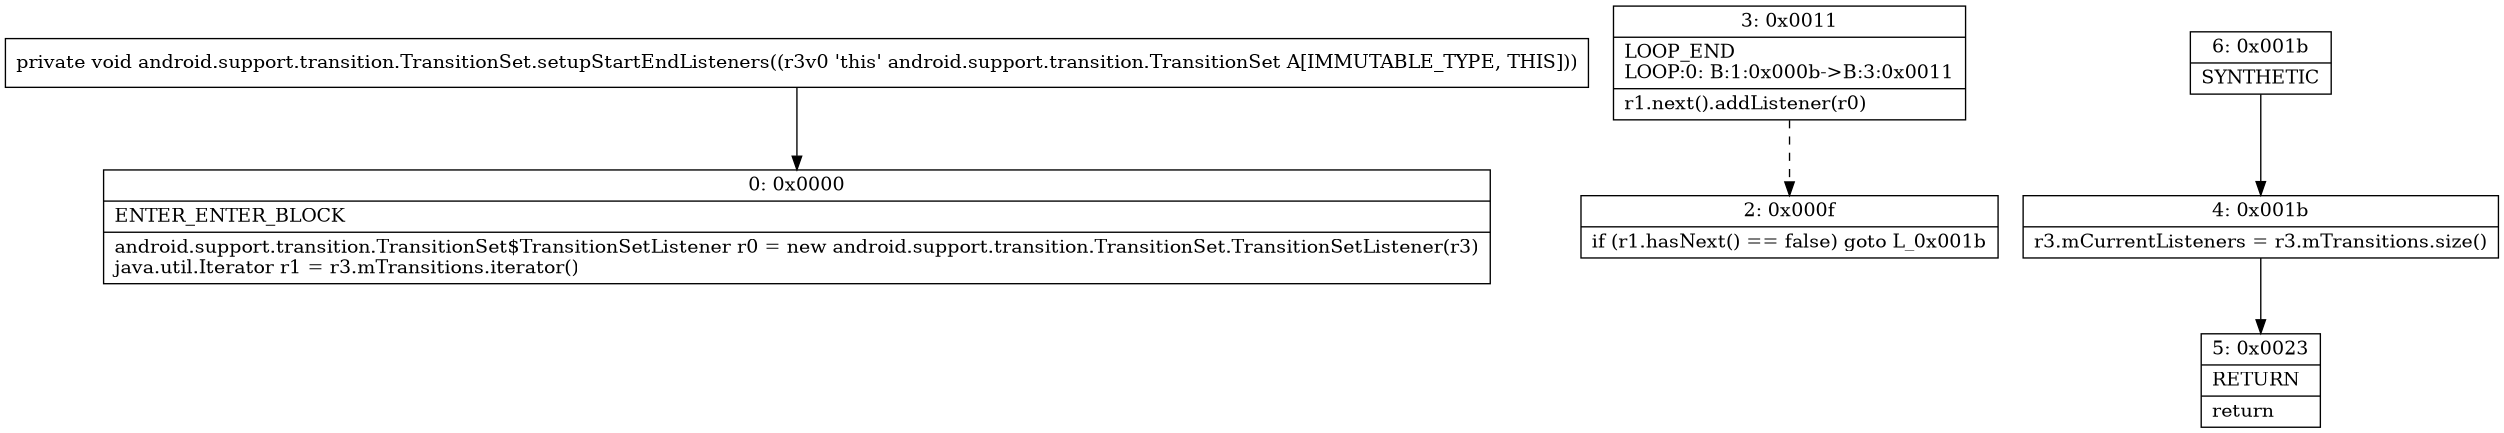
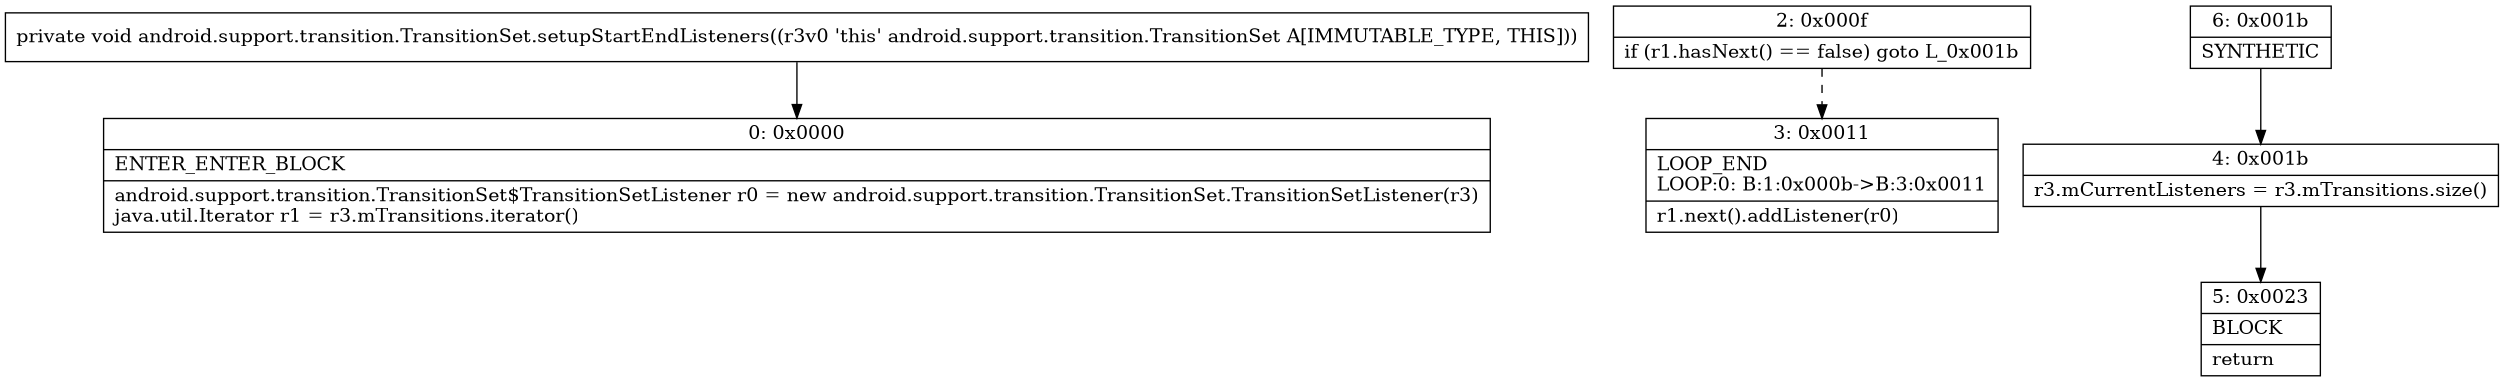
(1790, 151) -> (1822, 87)
(2256, 380) -> (2247, 328)
